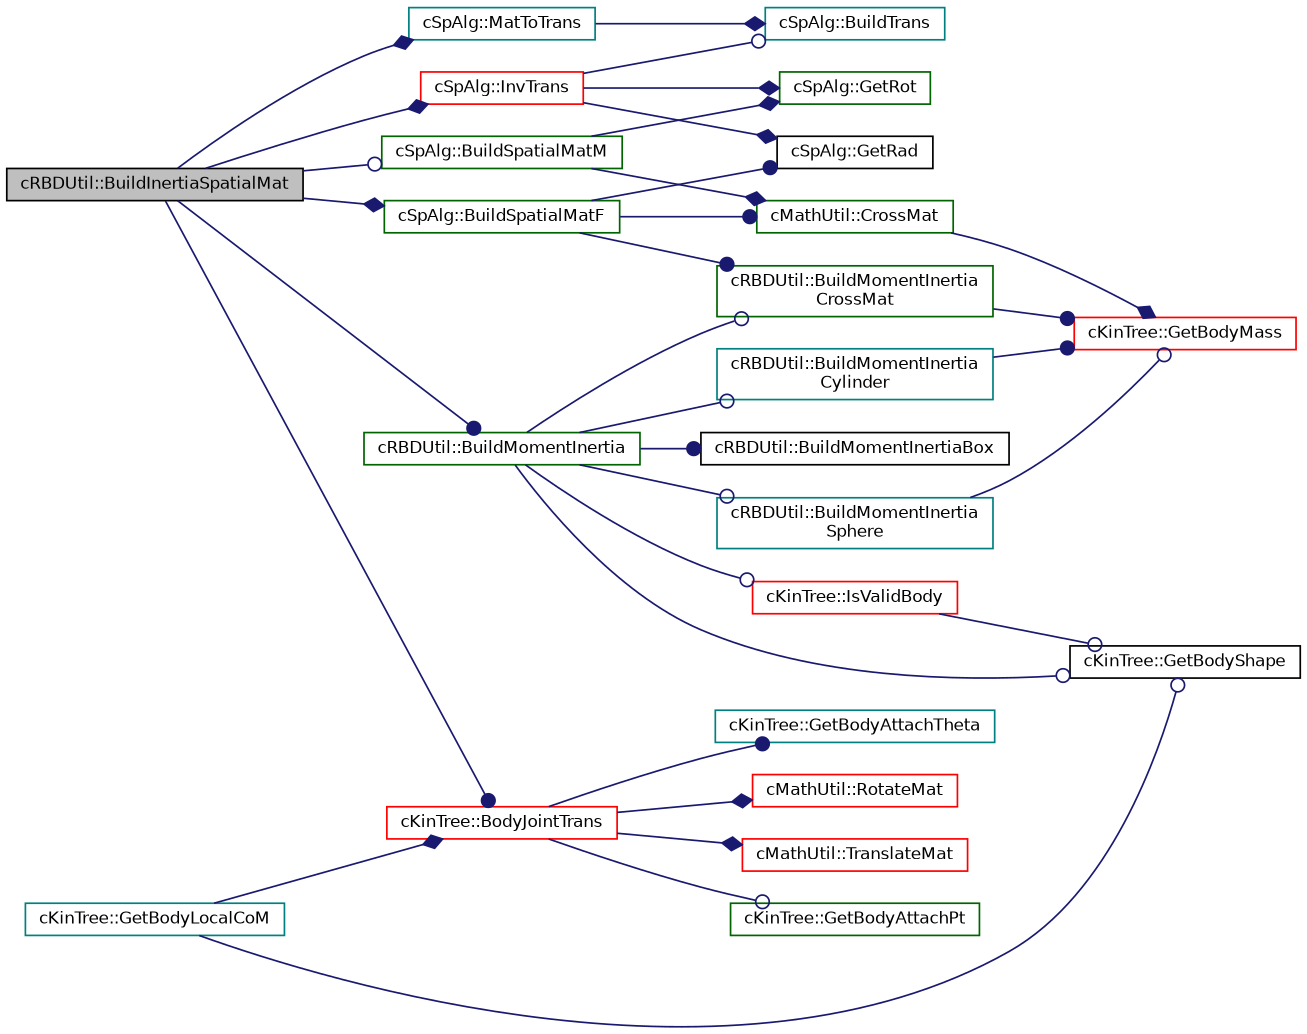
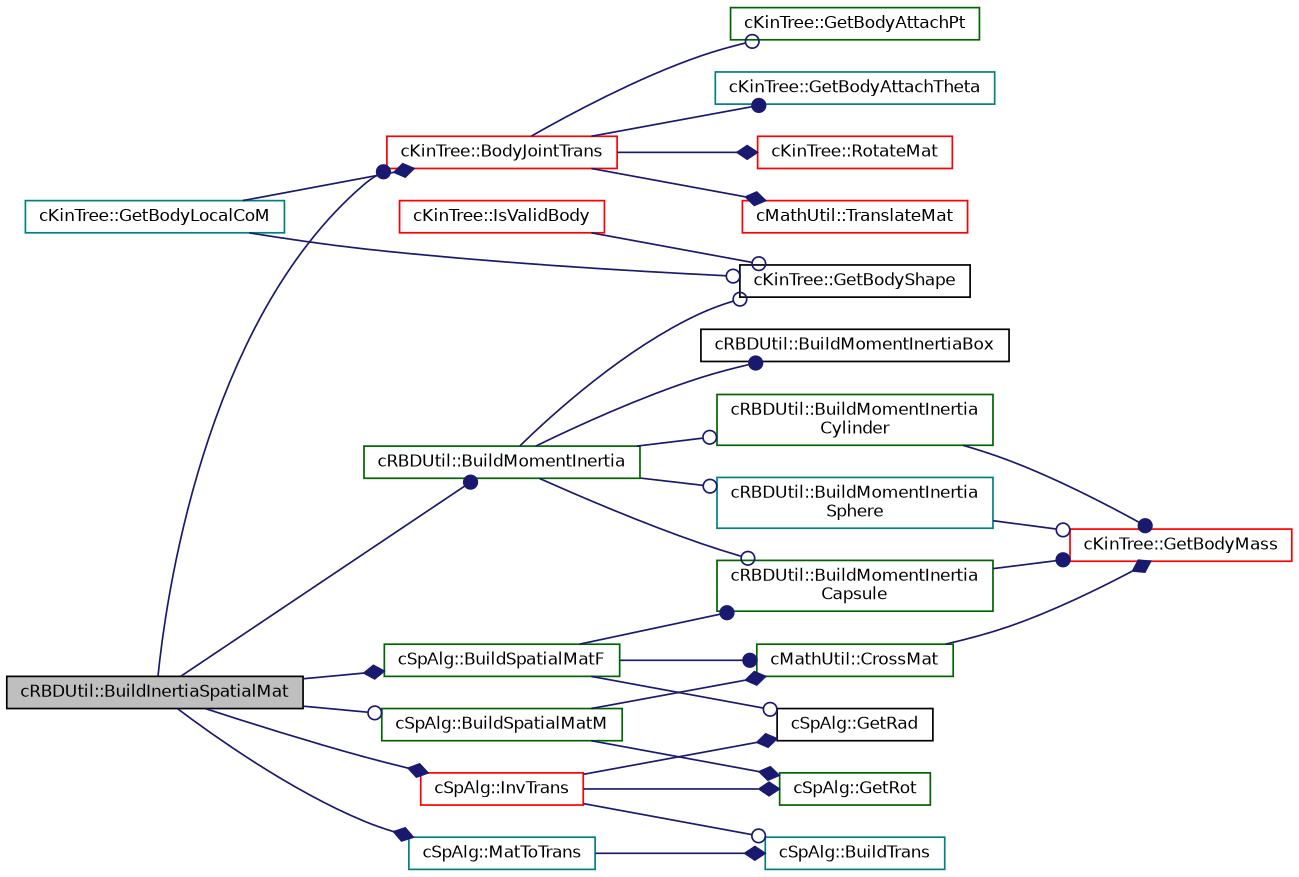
(647, 190) -> (647, 687)
(855, 291) -> (855, 586)
(855, 374) -> (855, 420)
(628, 531) -> none
(855, 791) -> (855, 152)
